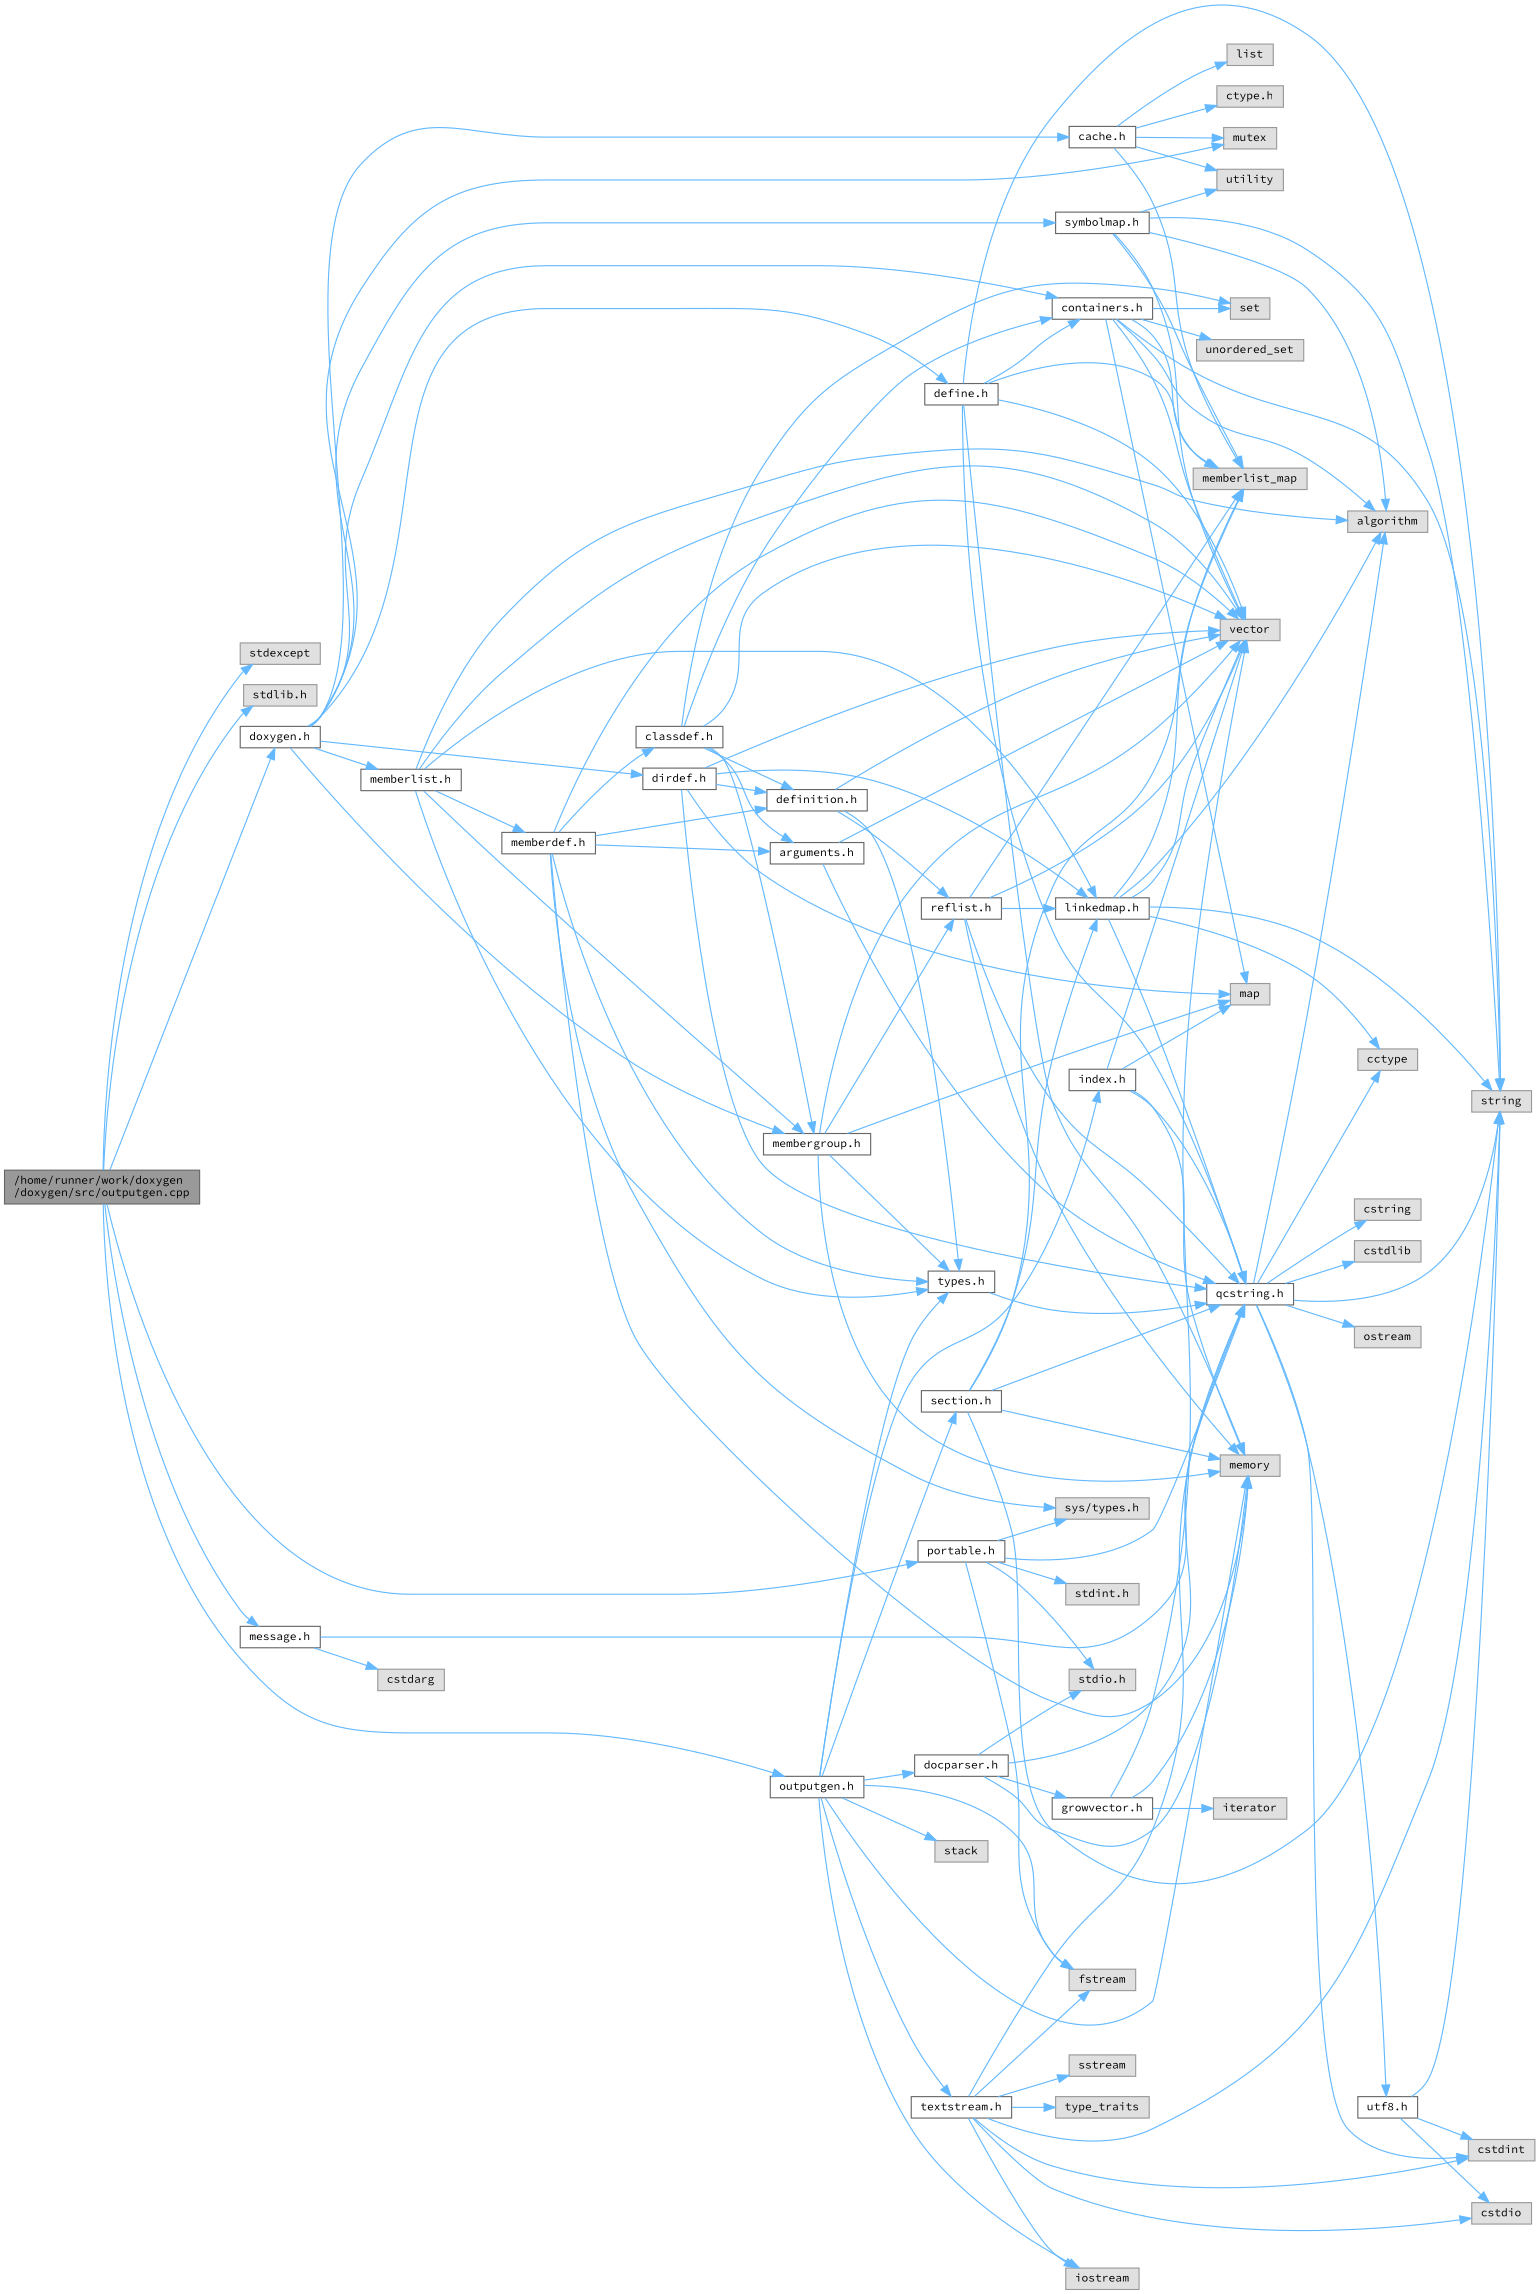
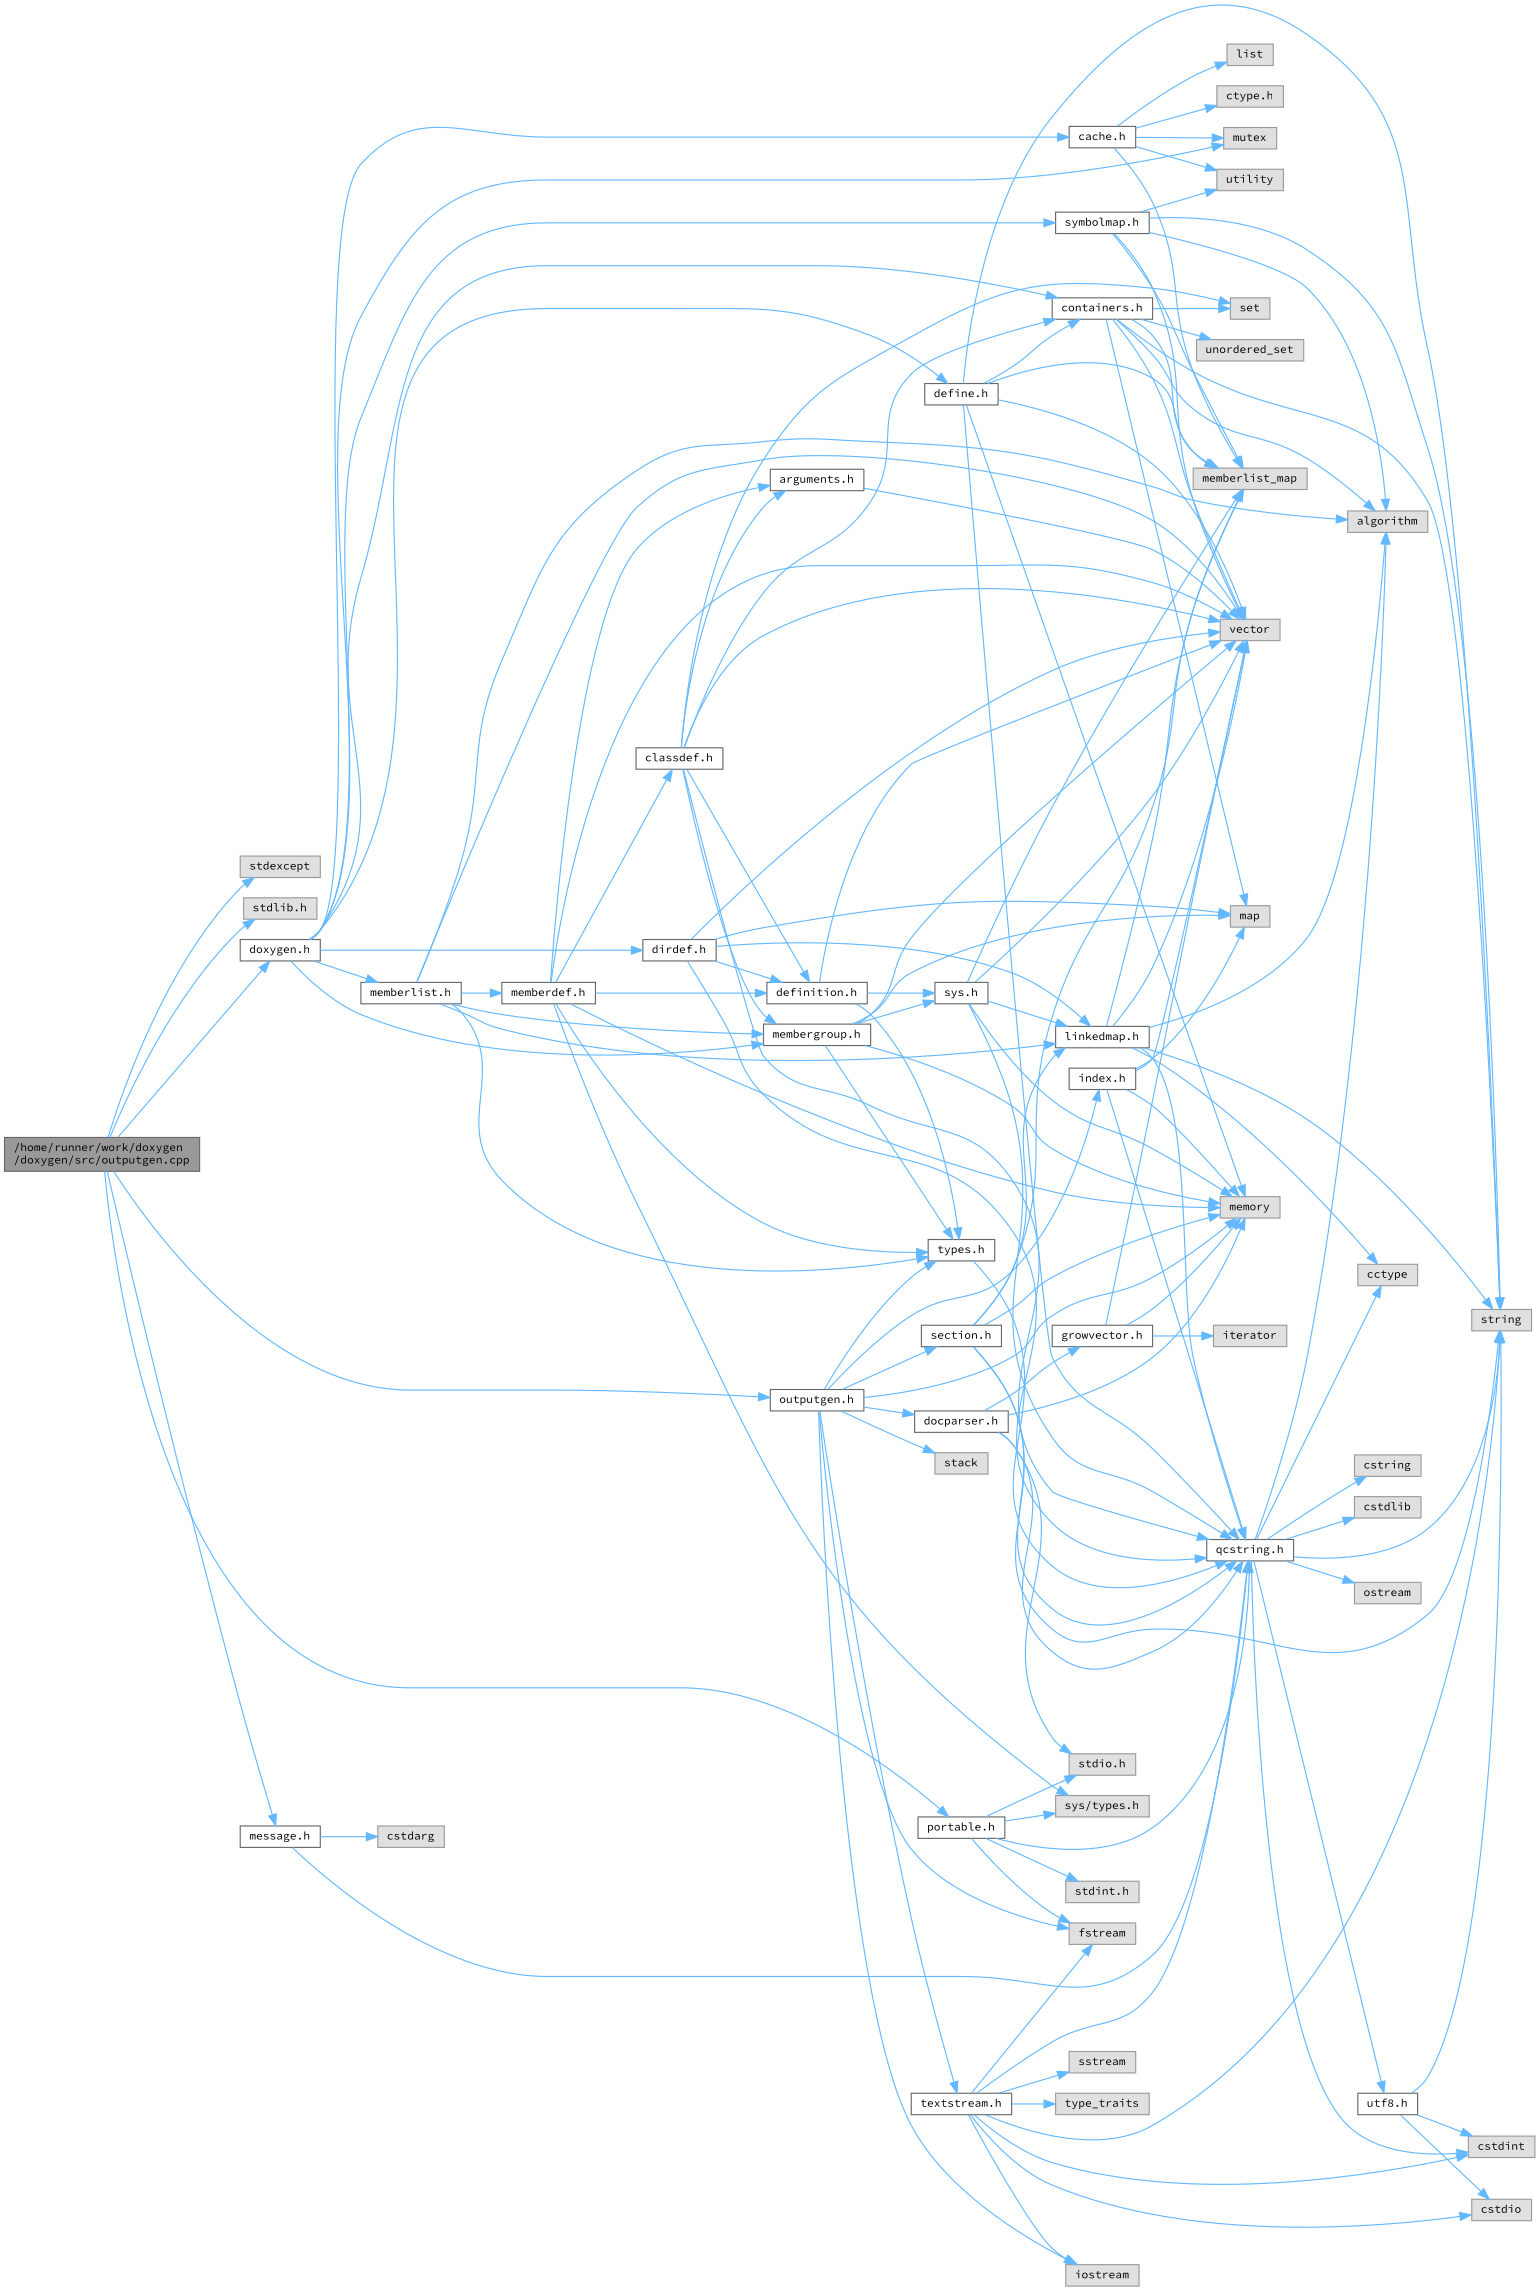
(961, 909) -> (961, 993)
(973, 1112) -> (976, 1144)
